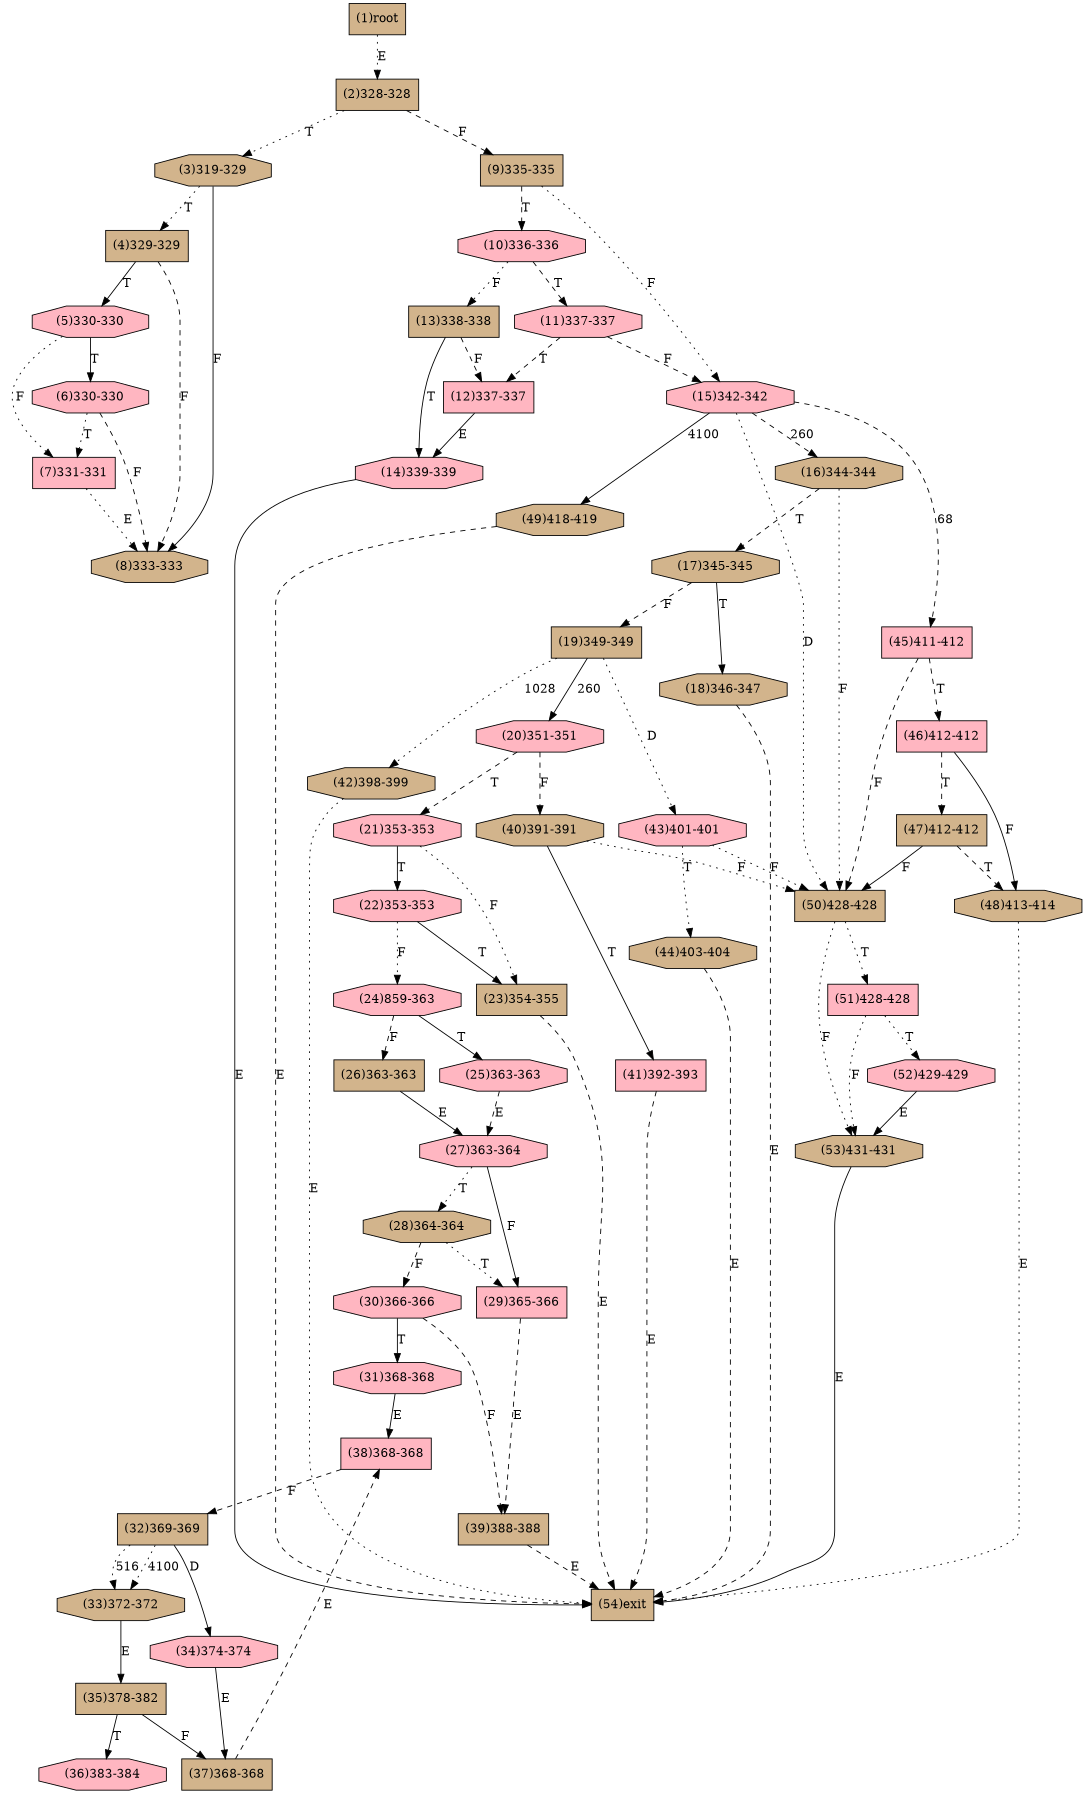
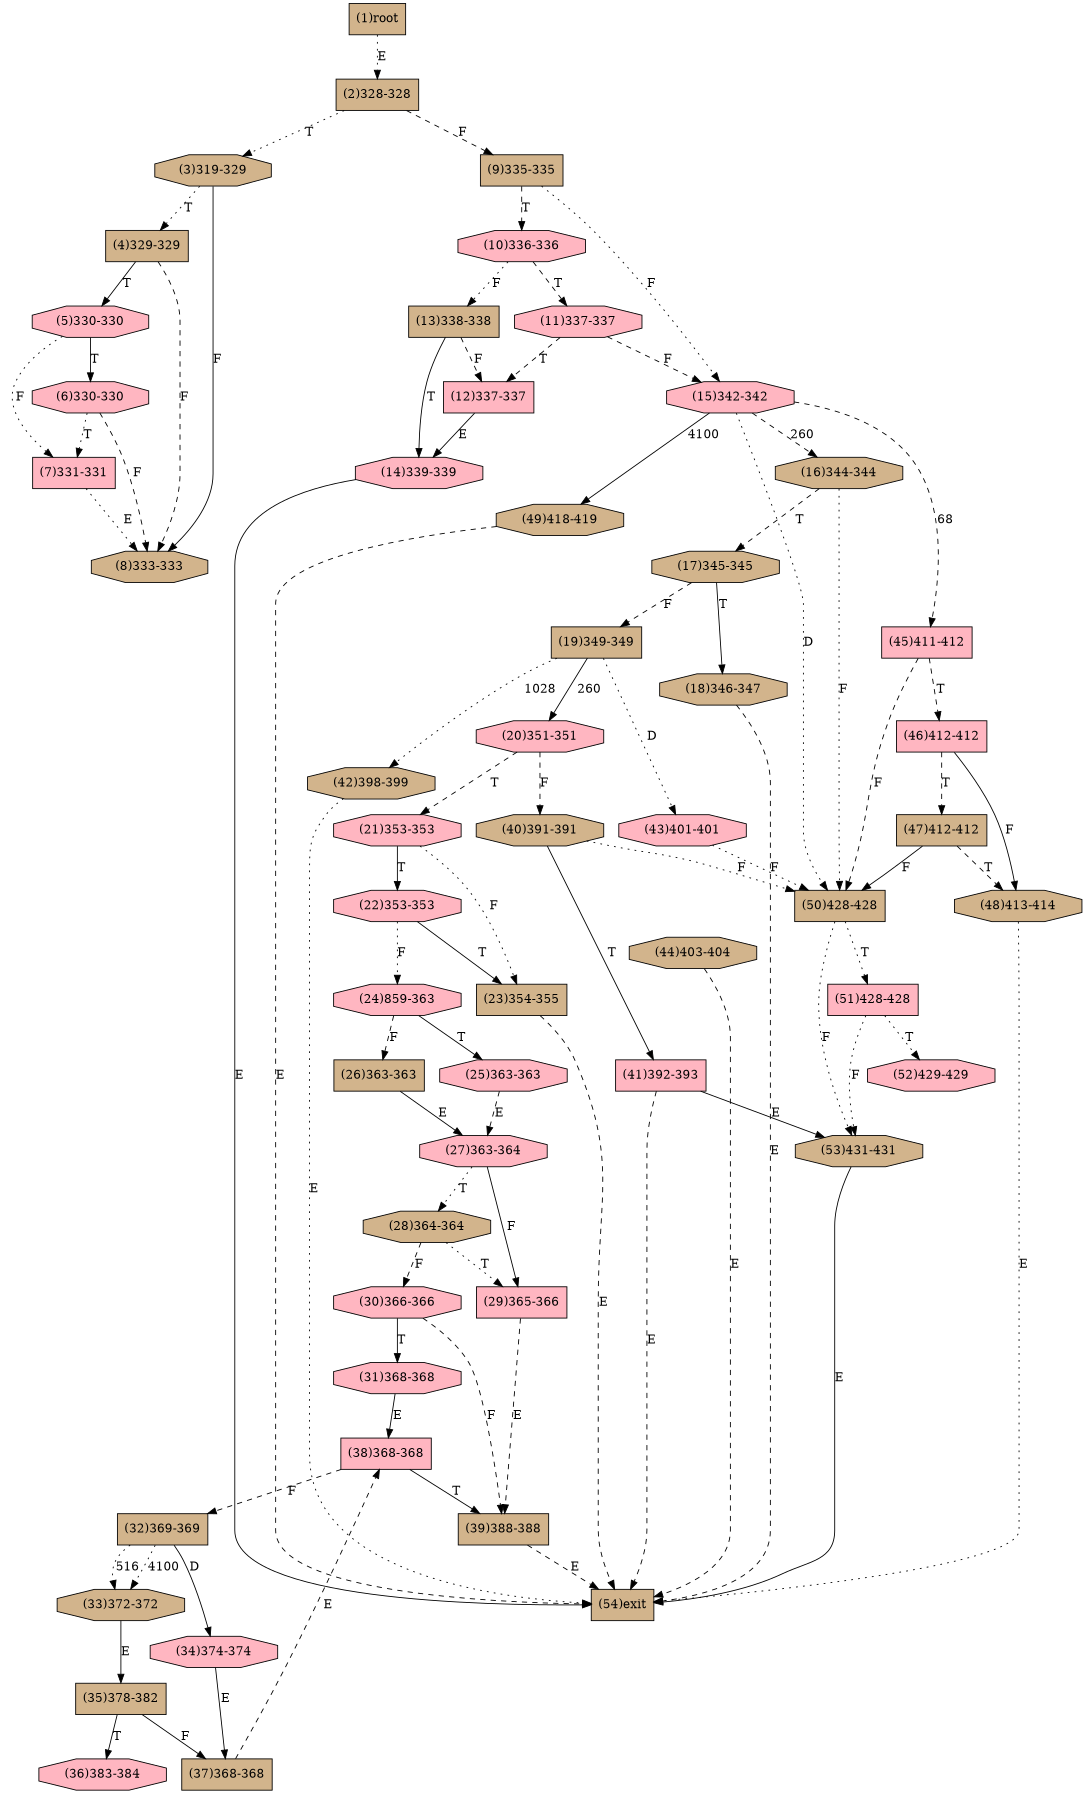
(685, 887) -> none
(898, 1110) -> (758, 1113)
none -> (441, 1489)
